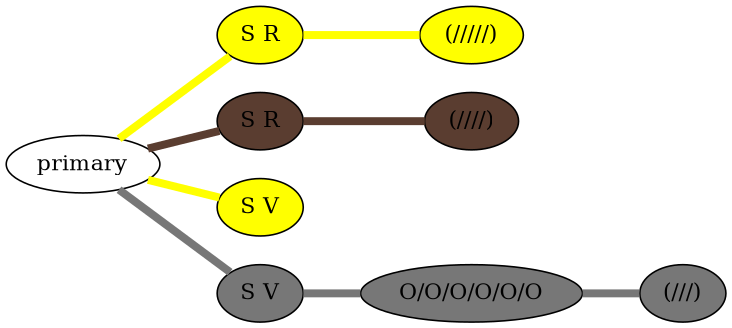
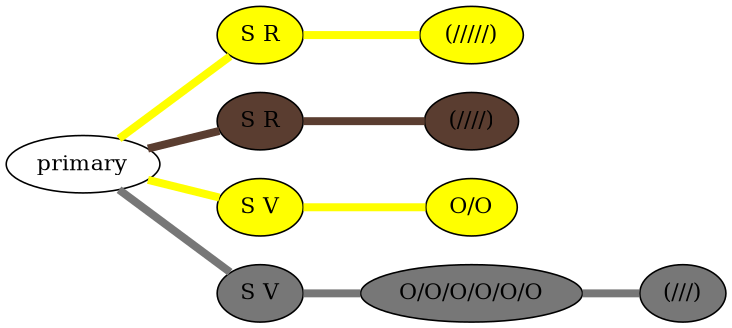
none -> (472, 207)
